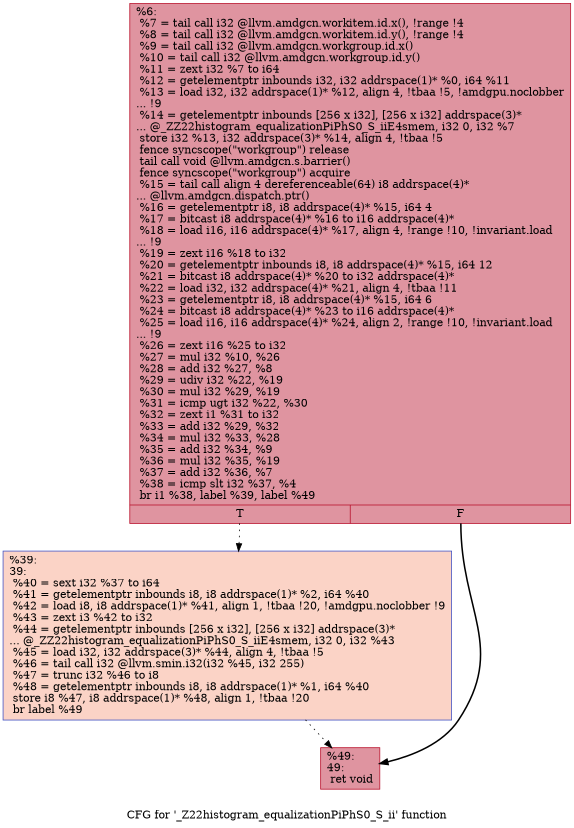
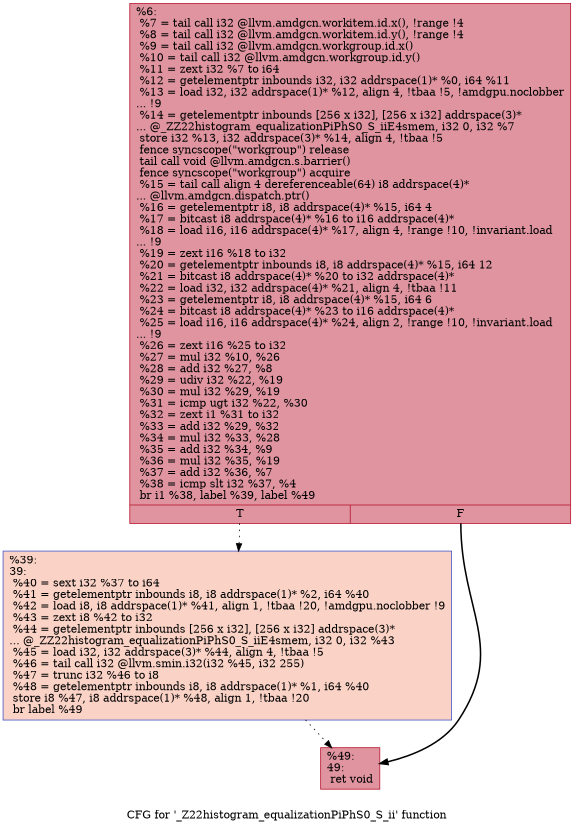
(81, 618) -> (81, 618)
